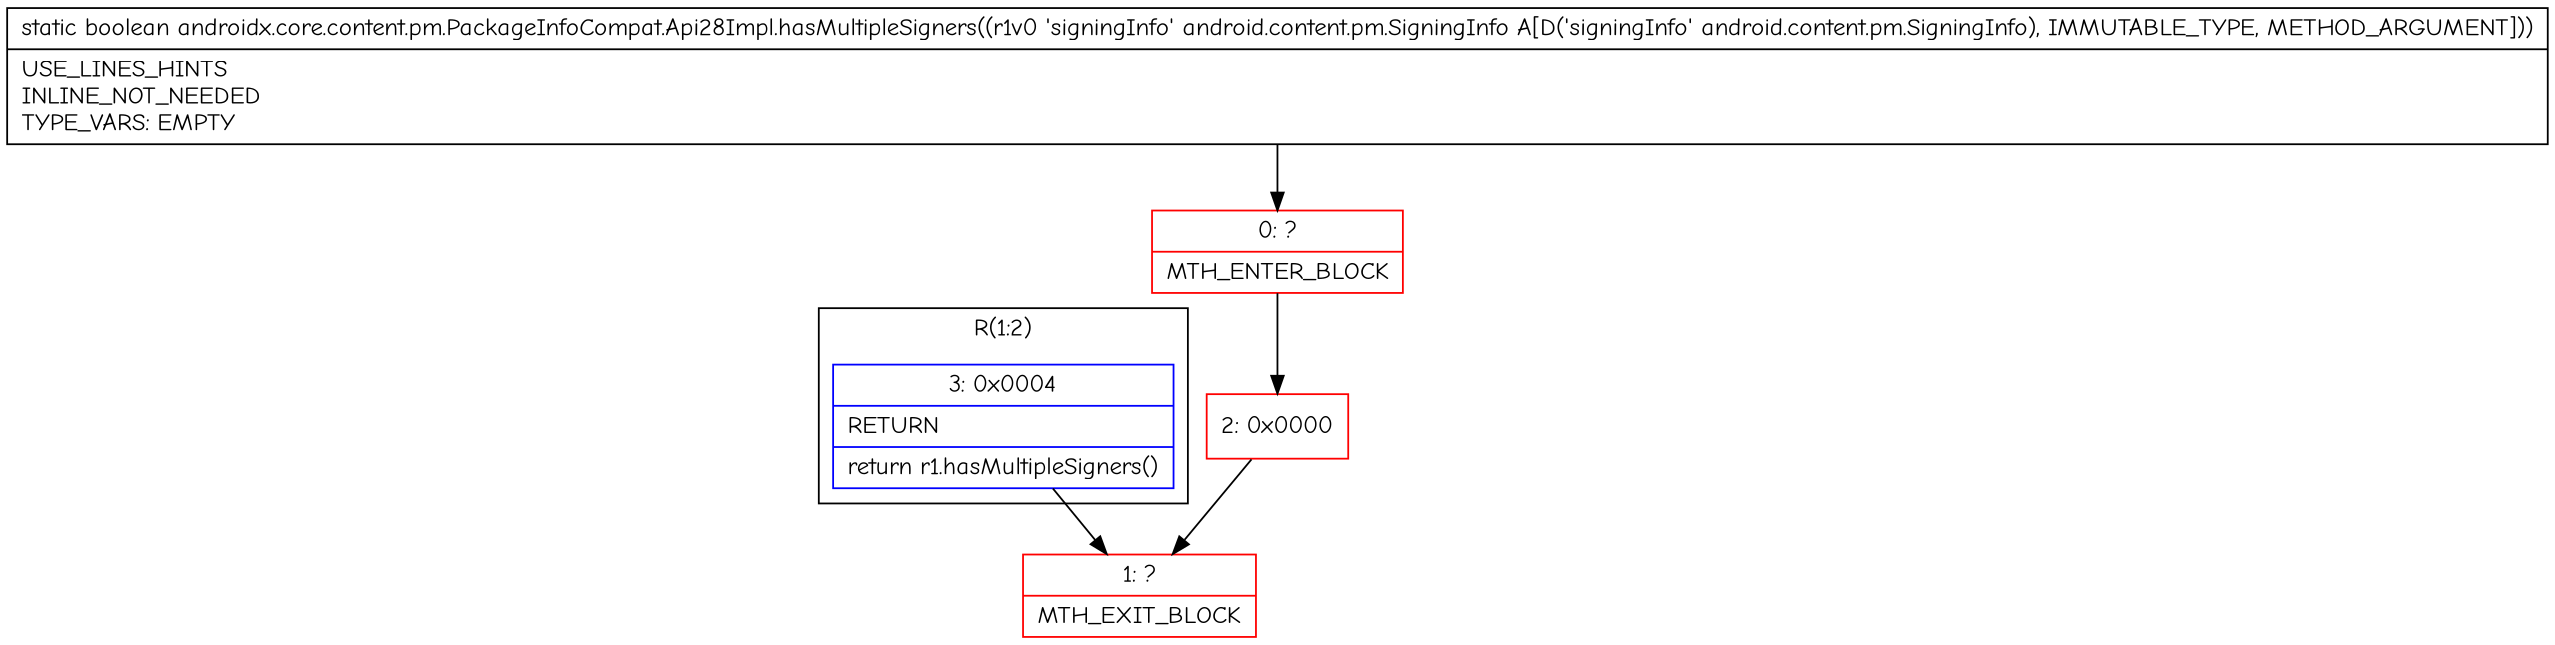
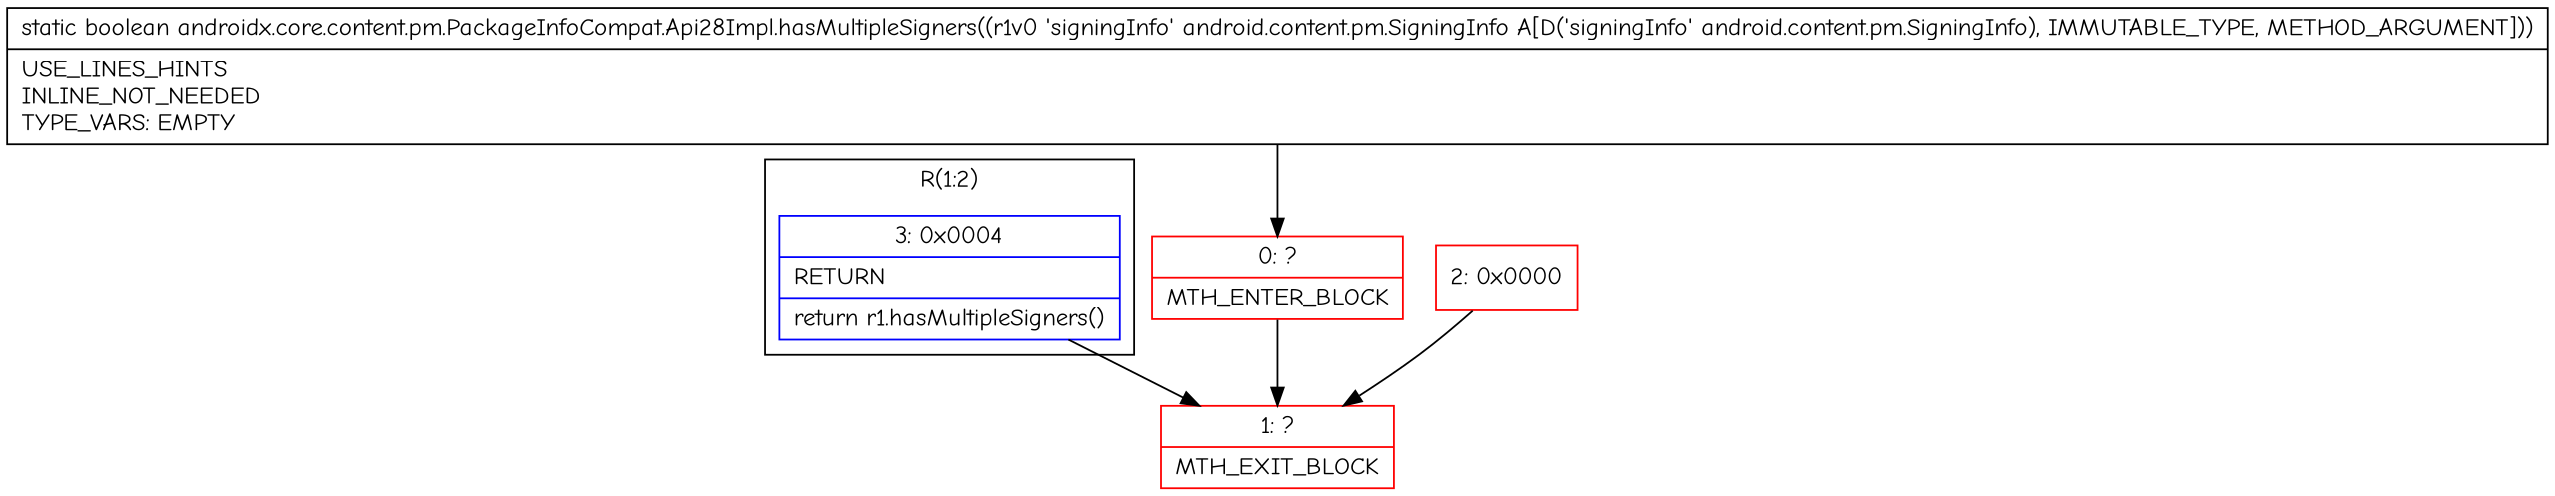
(1277, 334) -> (1277, 354)
